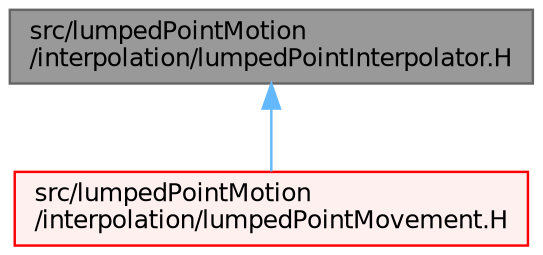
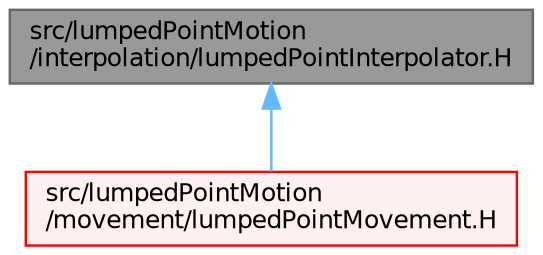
(271, 209) -> (271, 209)
